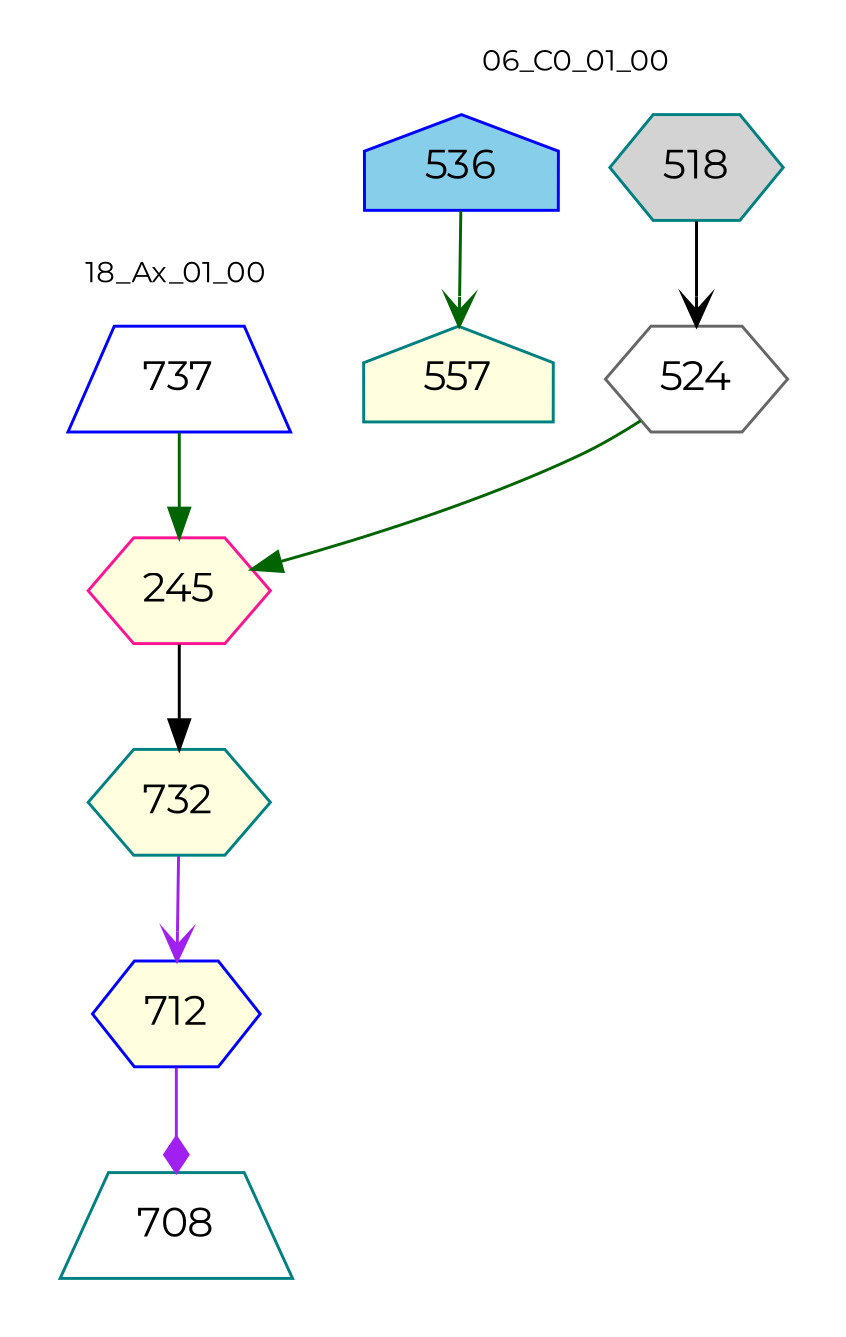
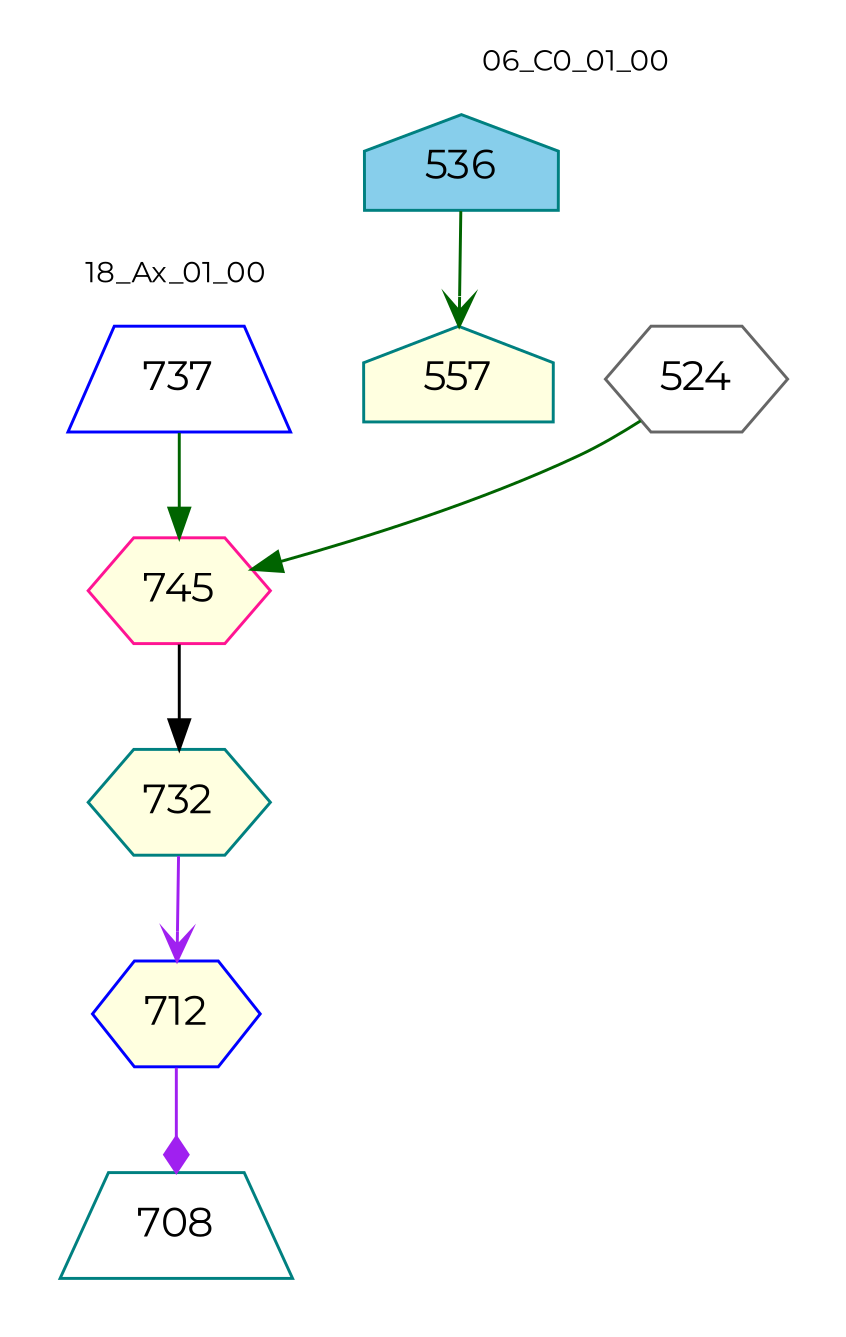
(461, 168) -> (461, 168)
(697, 168) -> none
(179, 591) -> (179, 591)
